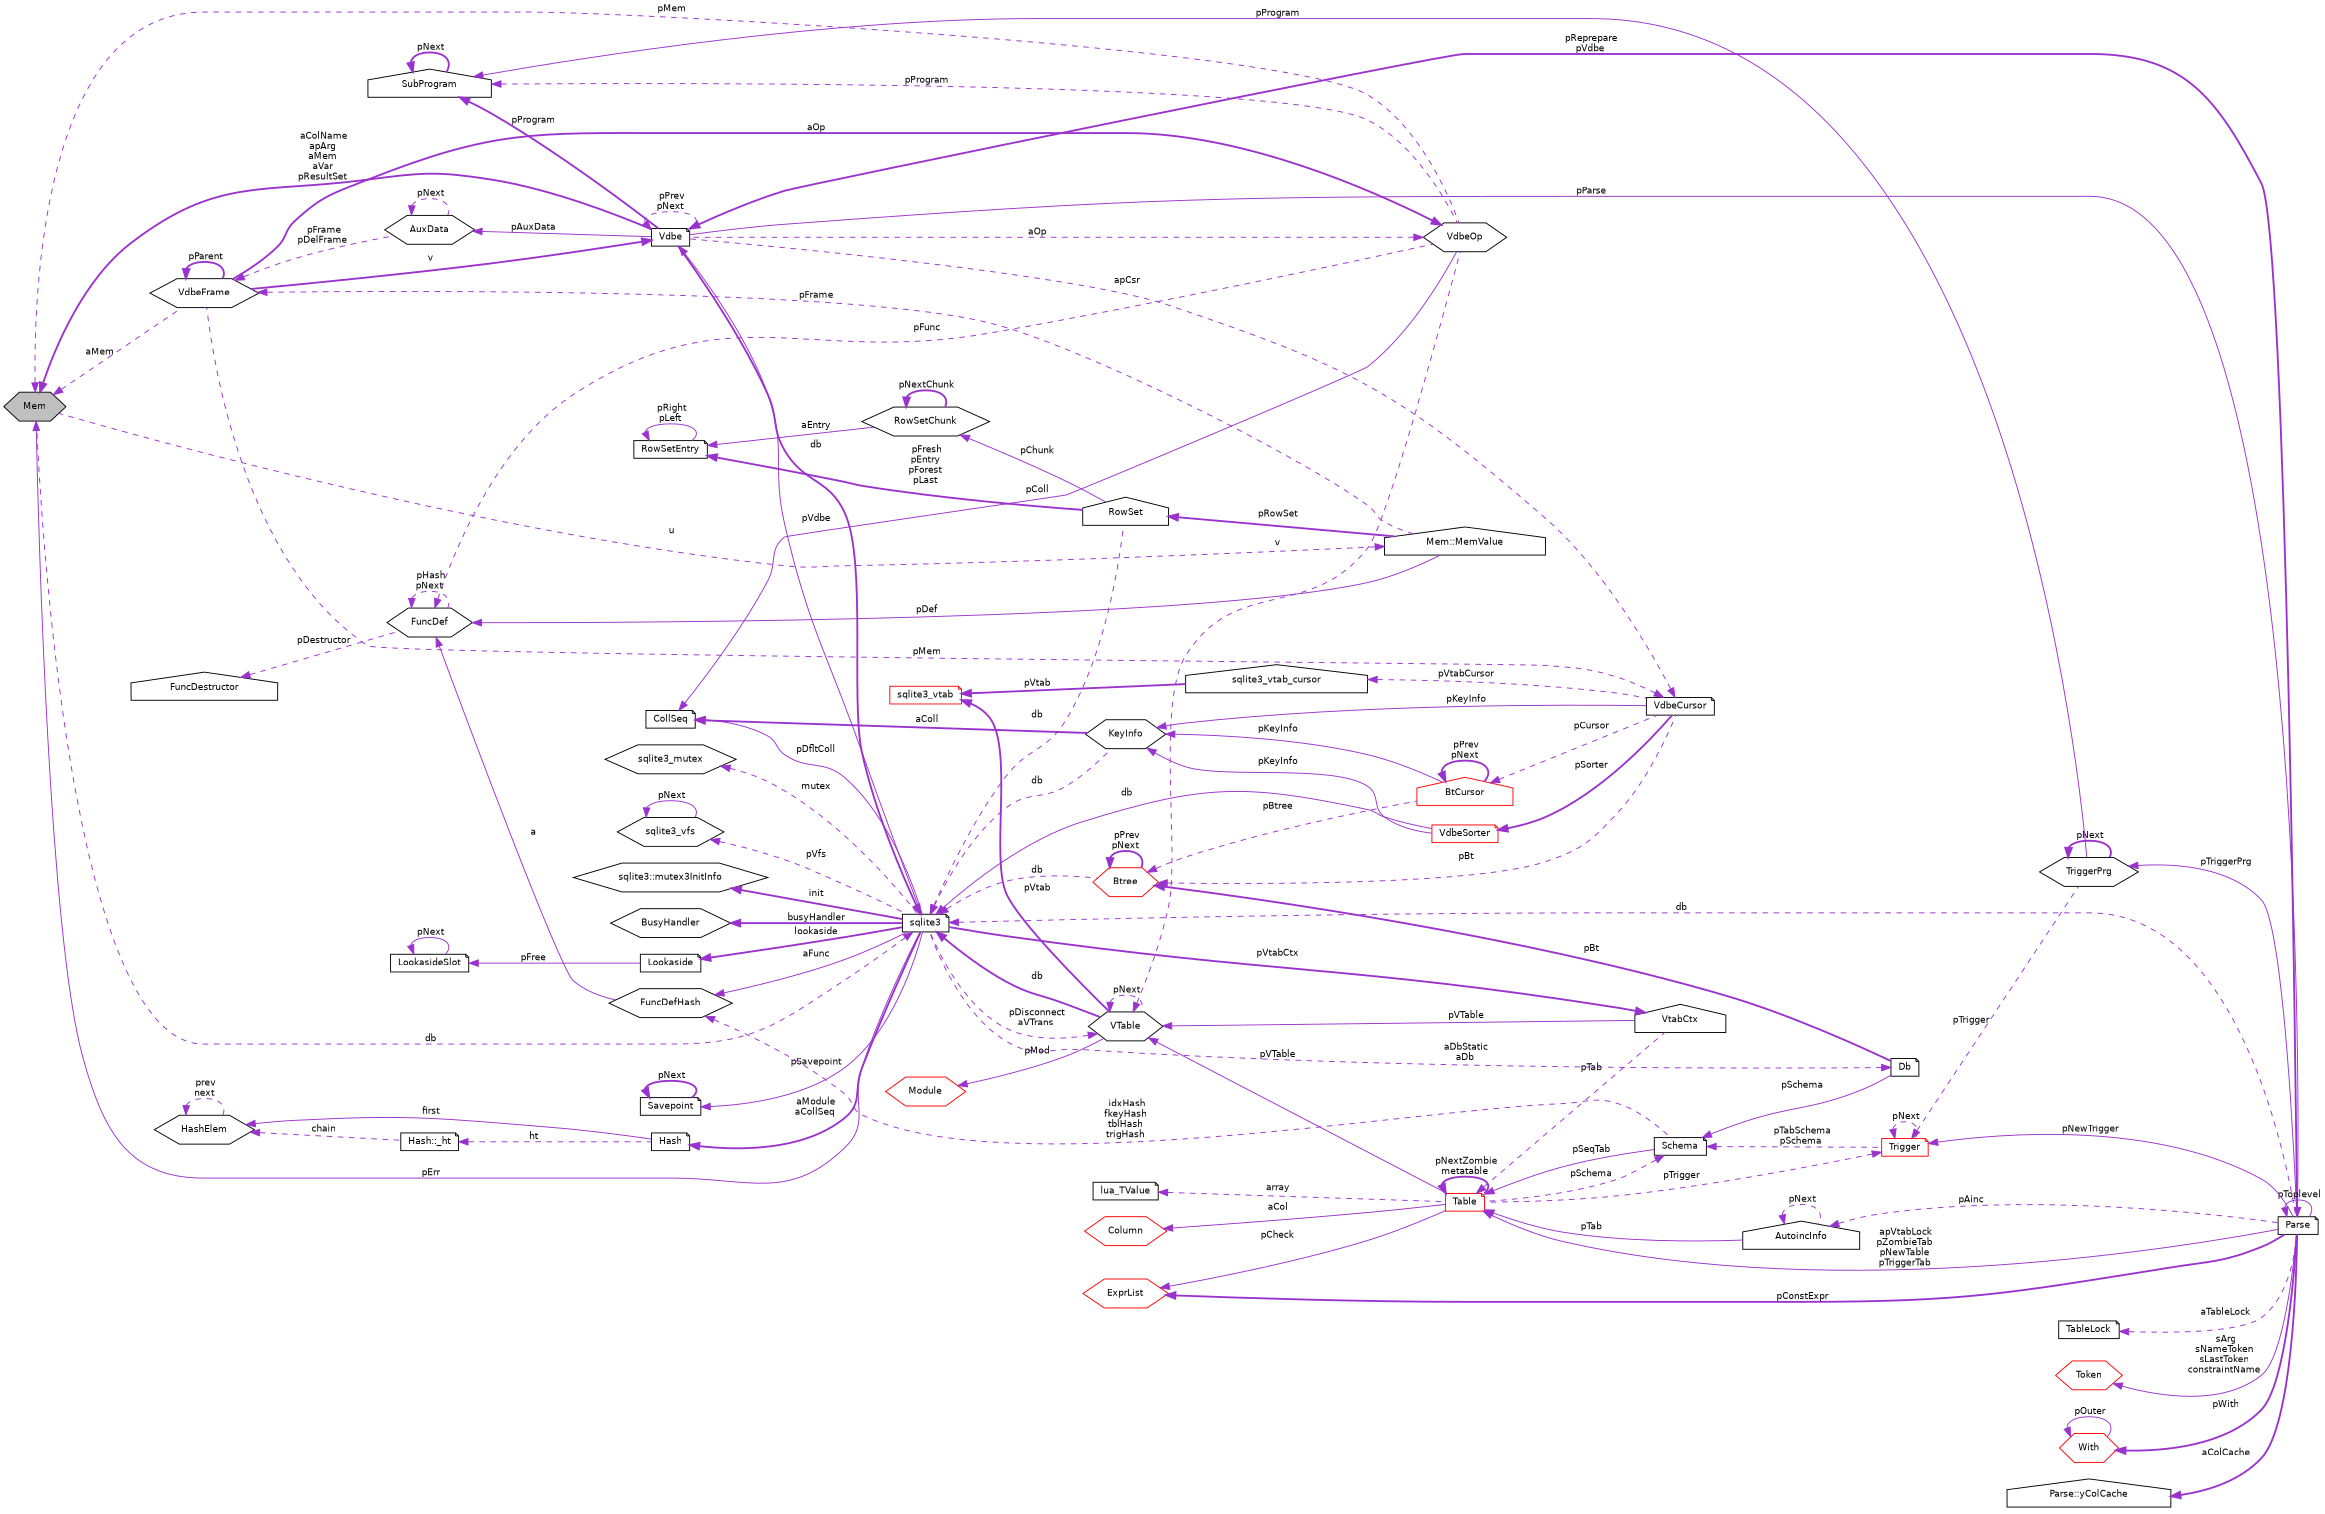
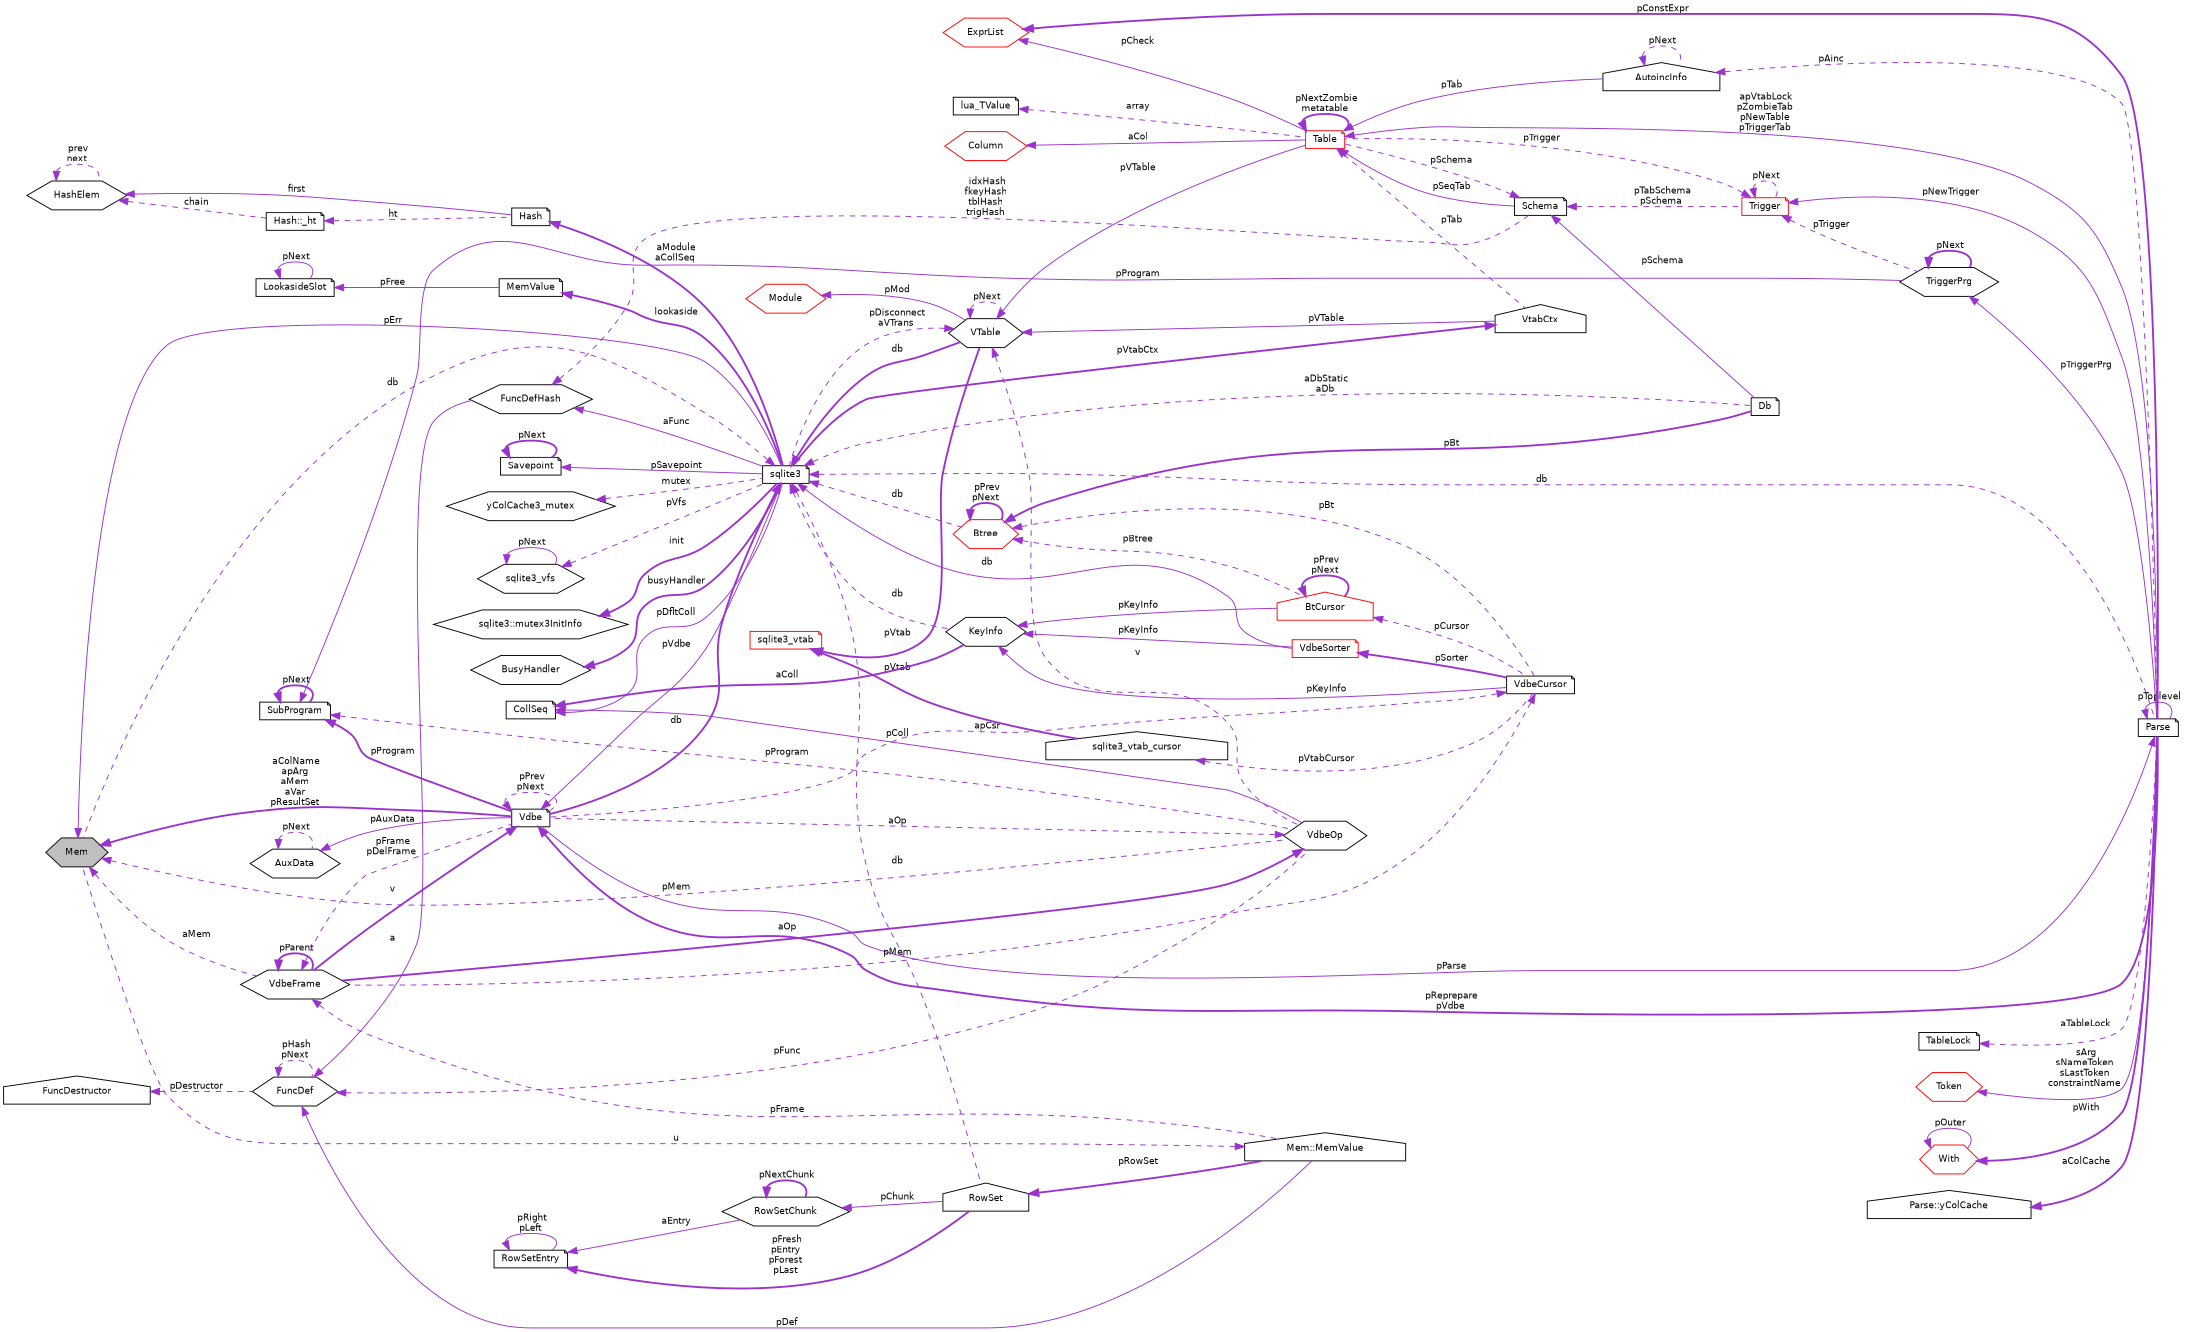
(430, 85) -> (295, 711)
(318, 252) -> (389, 867)
(671, 759) -> (531, 506)
(671, 963) -> (531, 288)
(1375, 1063) -> (1279, 396)
